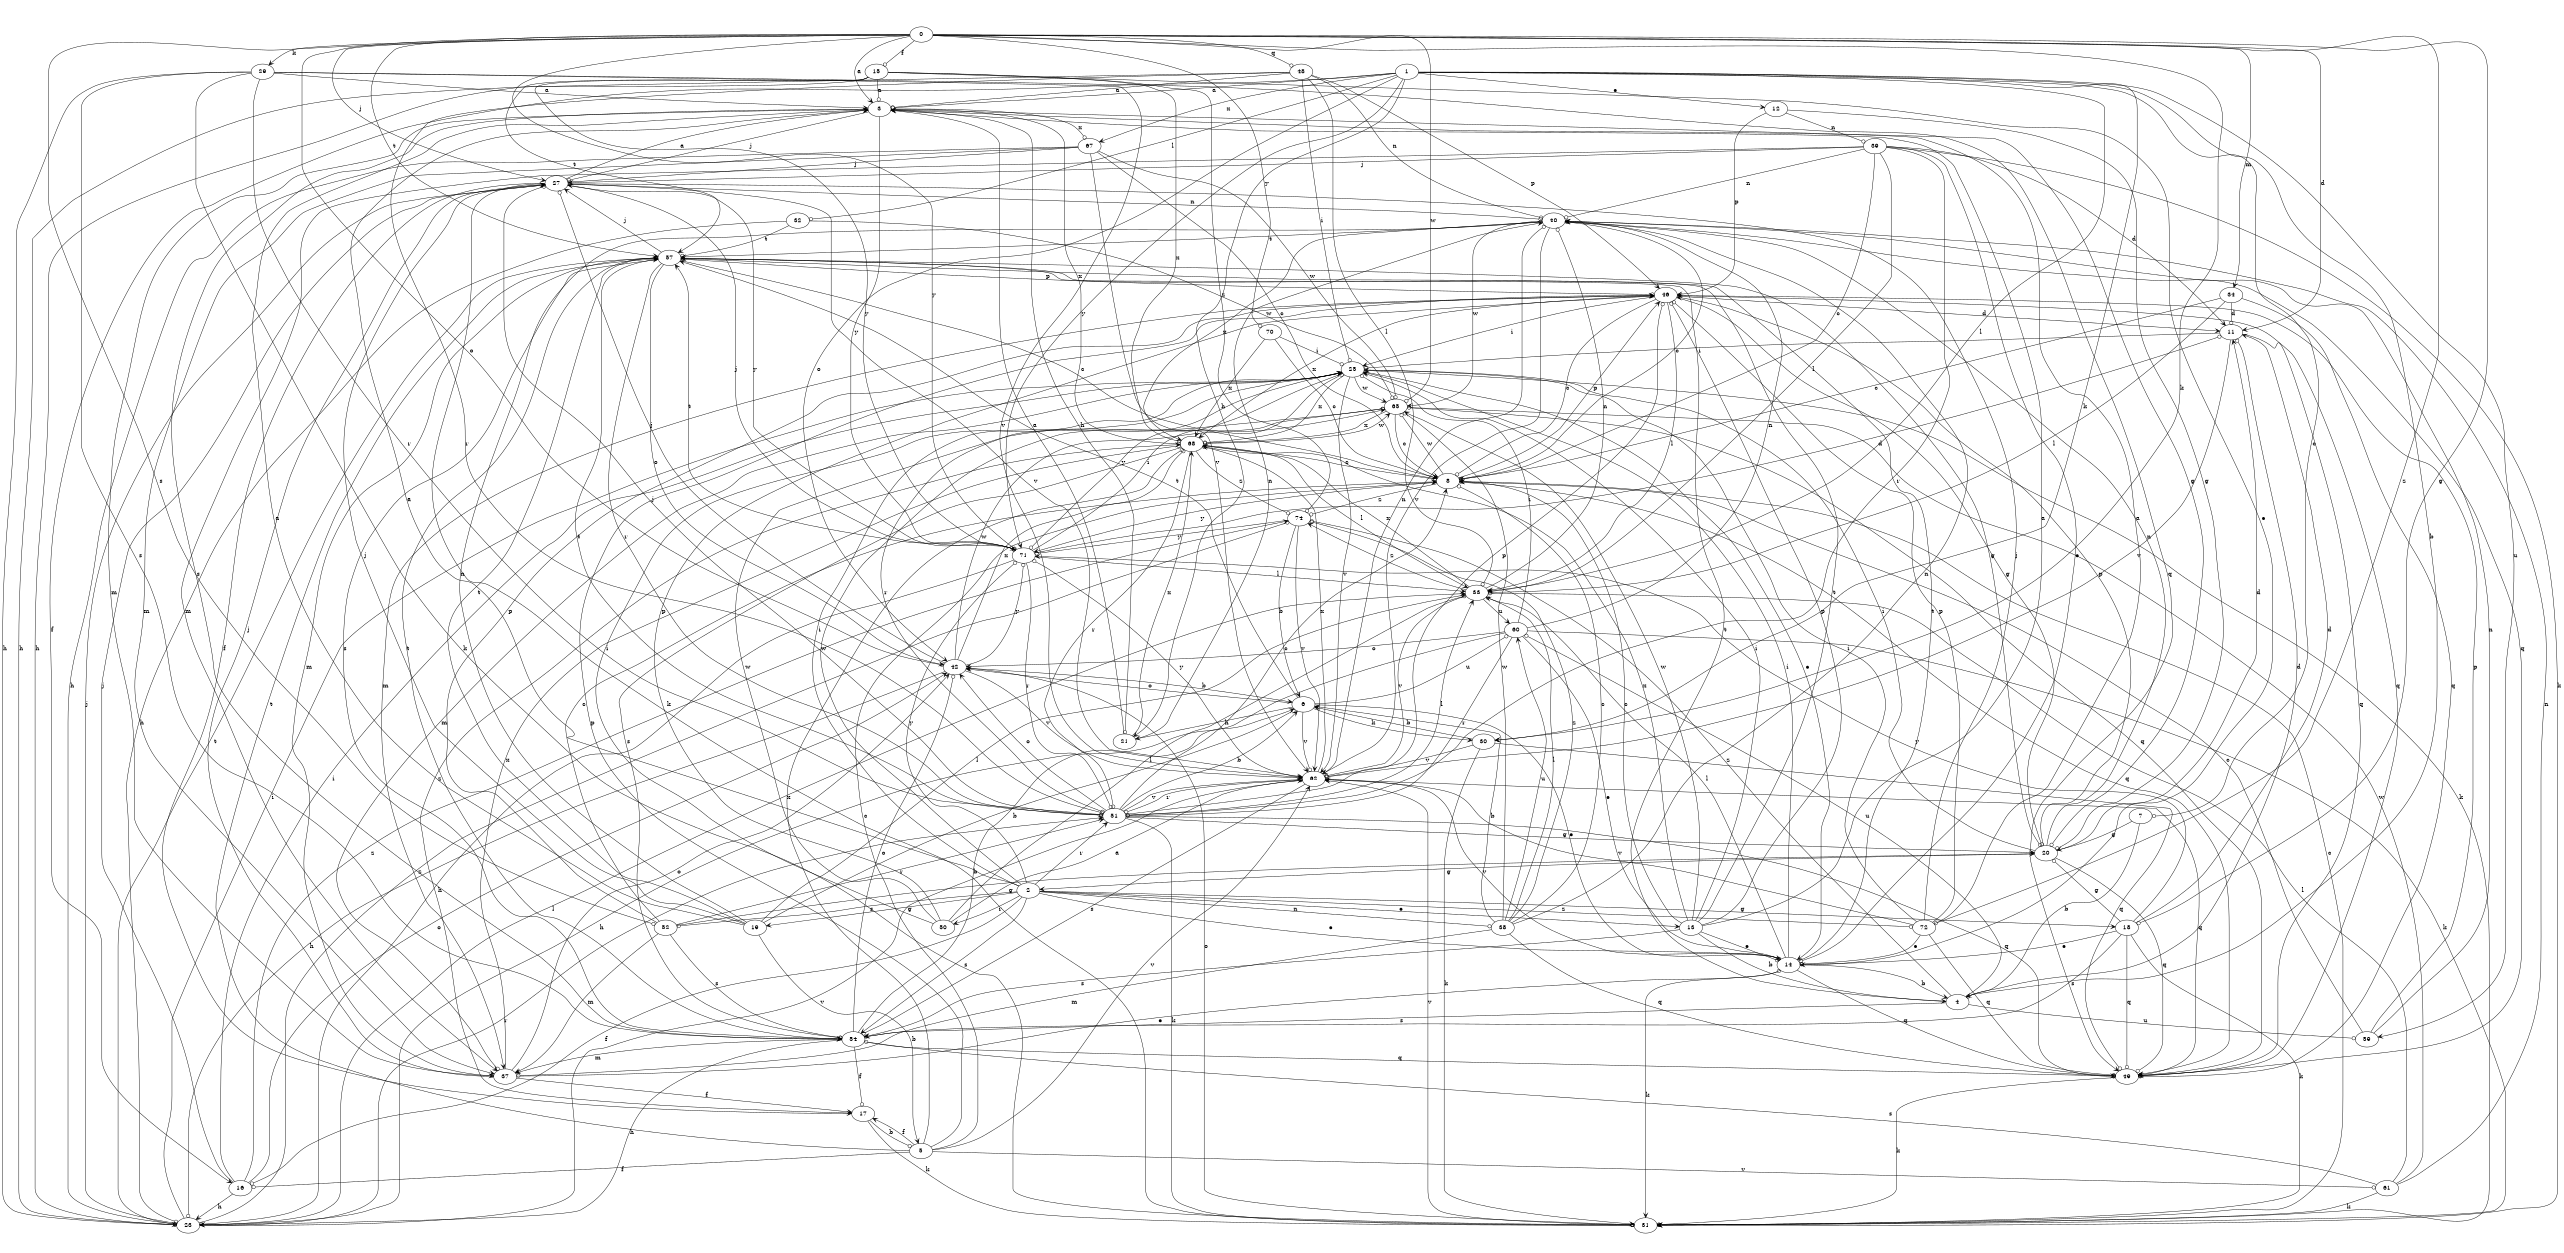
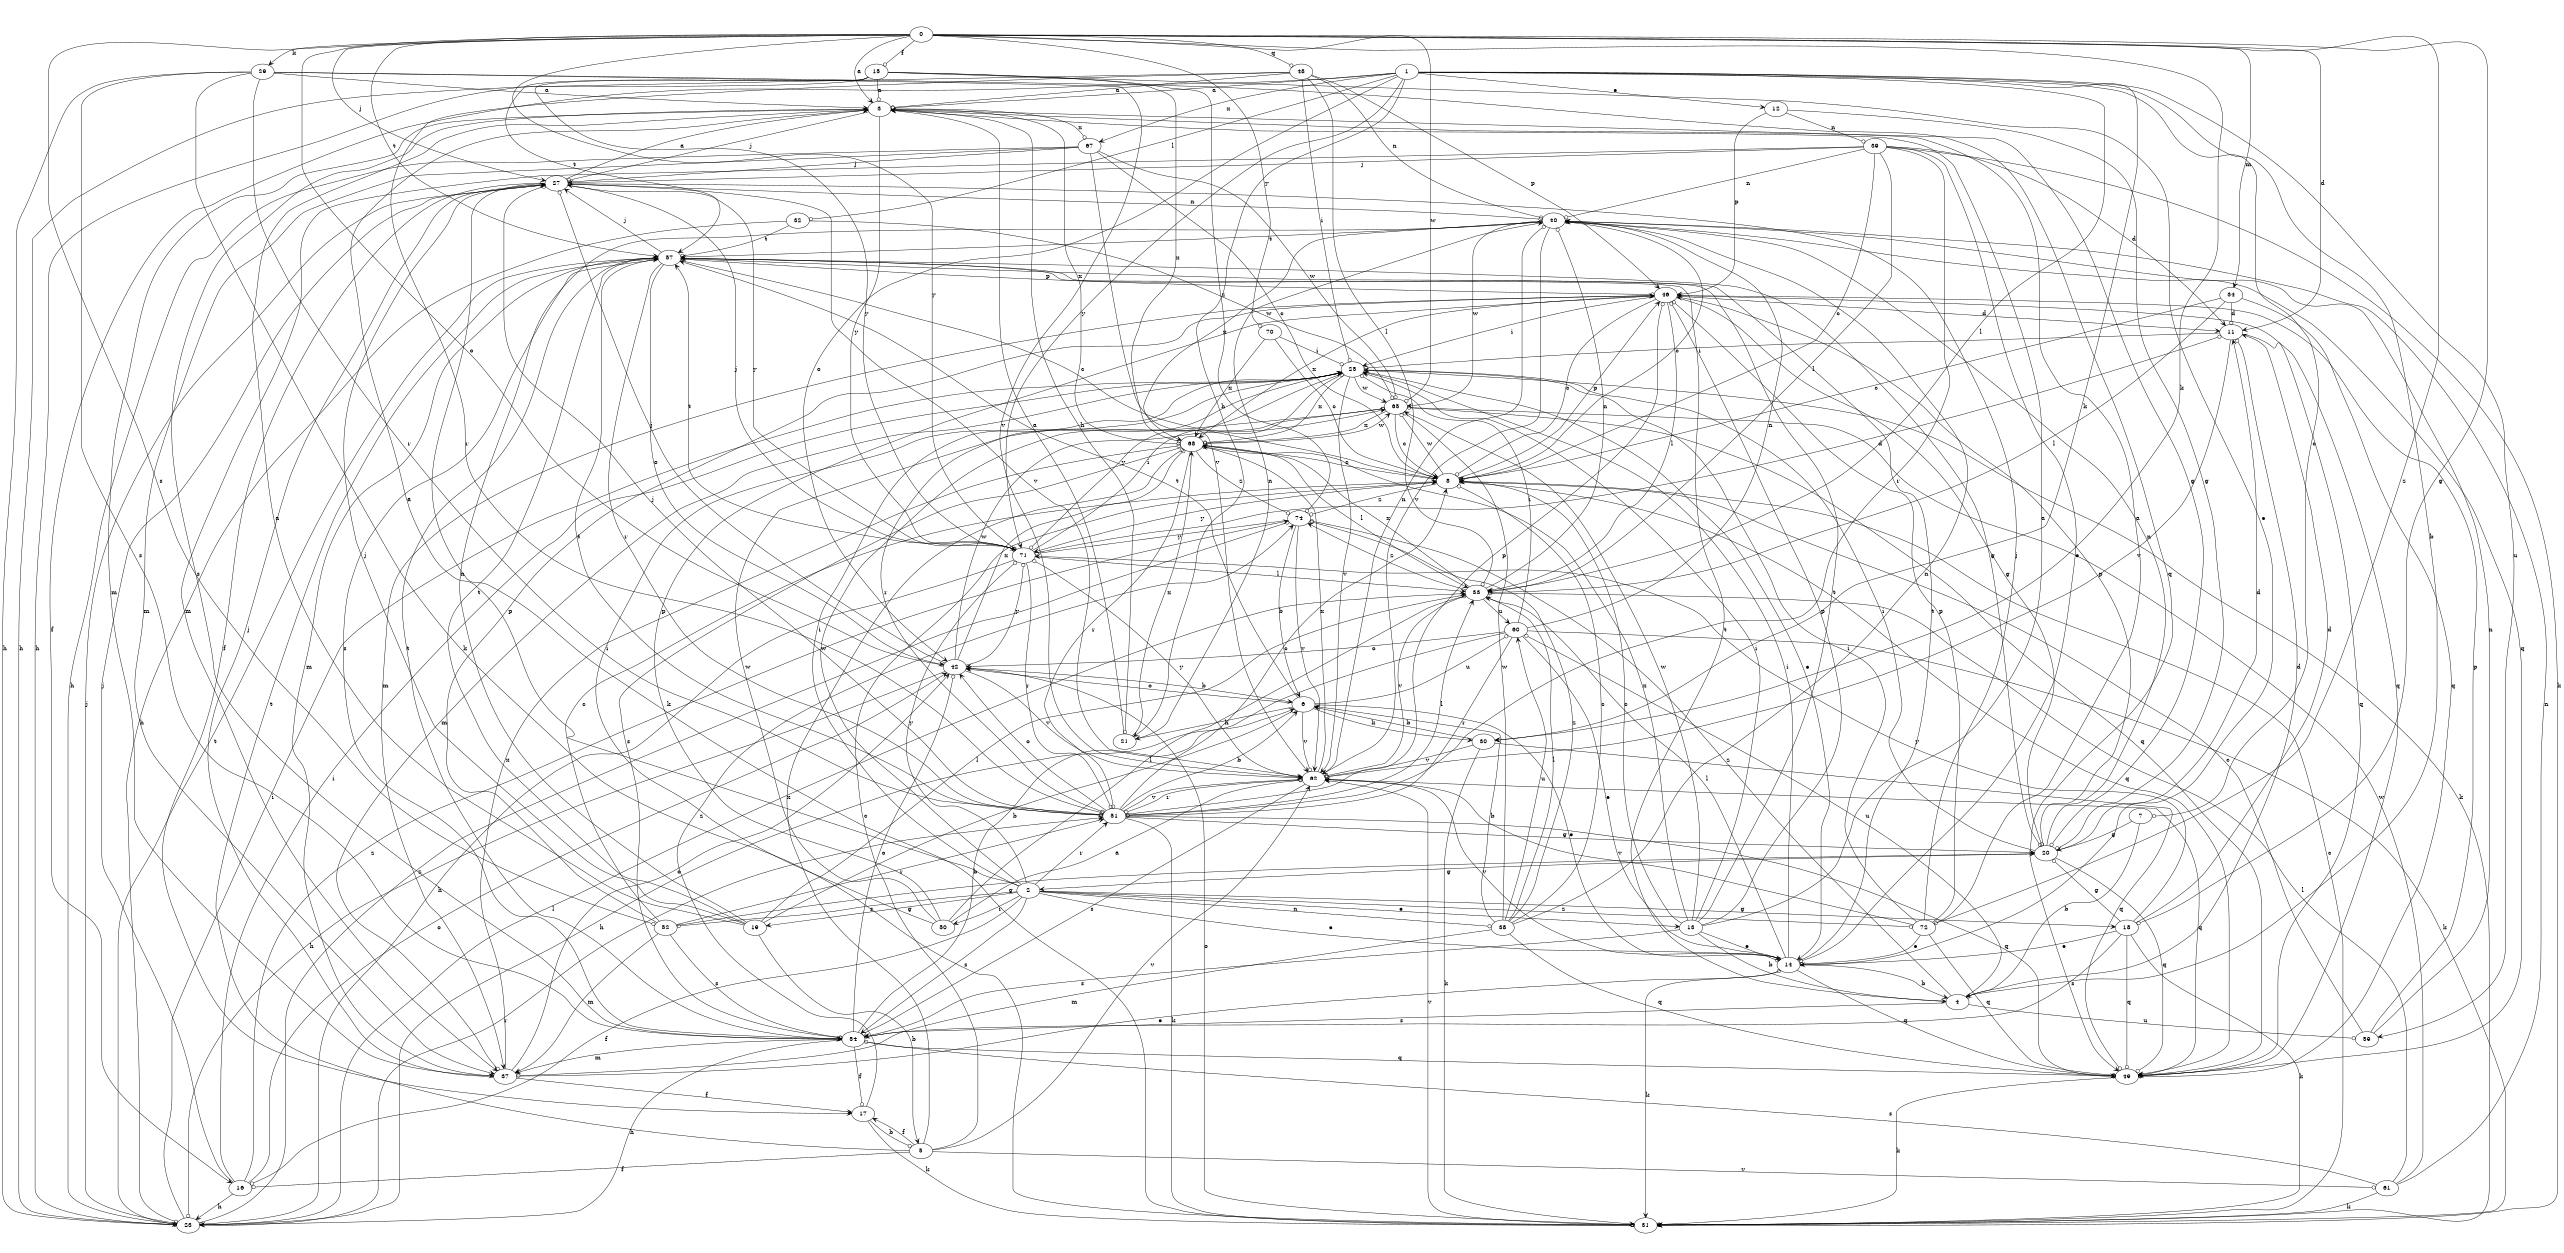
(727, 474) -> none
(483, 719) -> (792, 718)
(681, 1028) -> none
